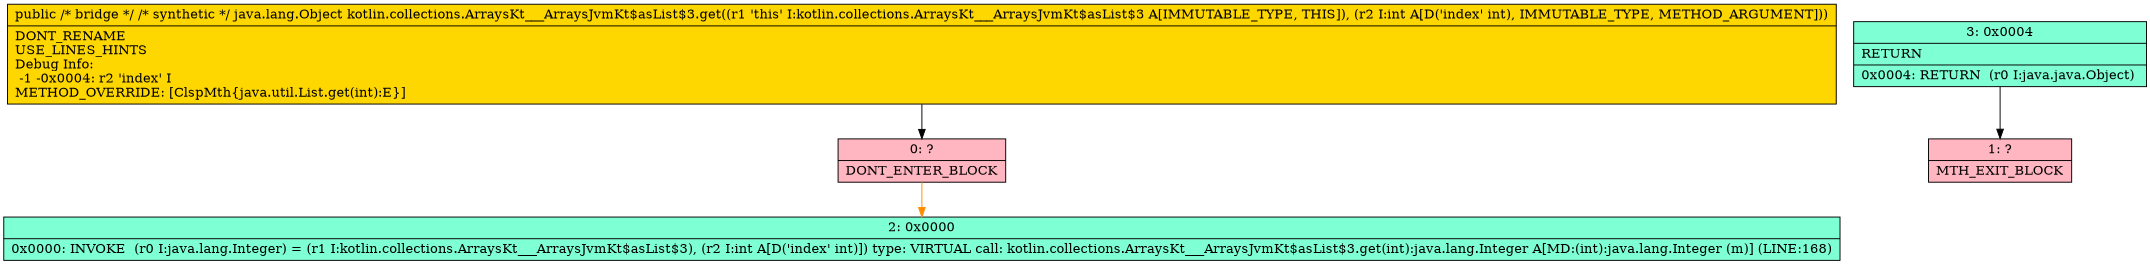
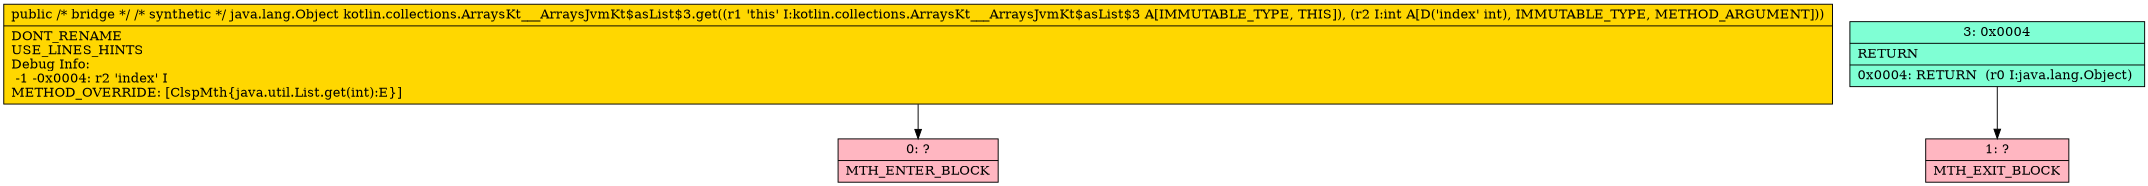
(2000, 75) -> (1997, 75)
(922, 171) -> (918, 171)
(922, 239) -> none
